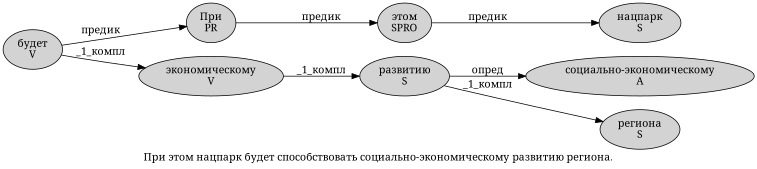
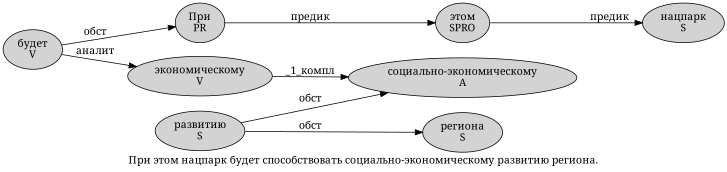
(101, 31) -> (95, 32)
(101, 52) -> (95, 51)
(488, 71) -> (310, 99)
(318, 76) -> (307, 77)
(488, 85) -> (310, 126)
